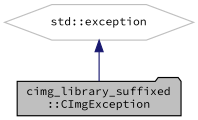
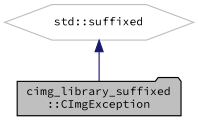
(99, 22) -> (99, 22)
